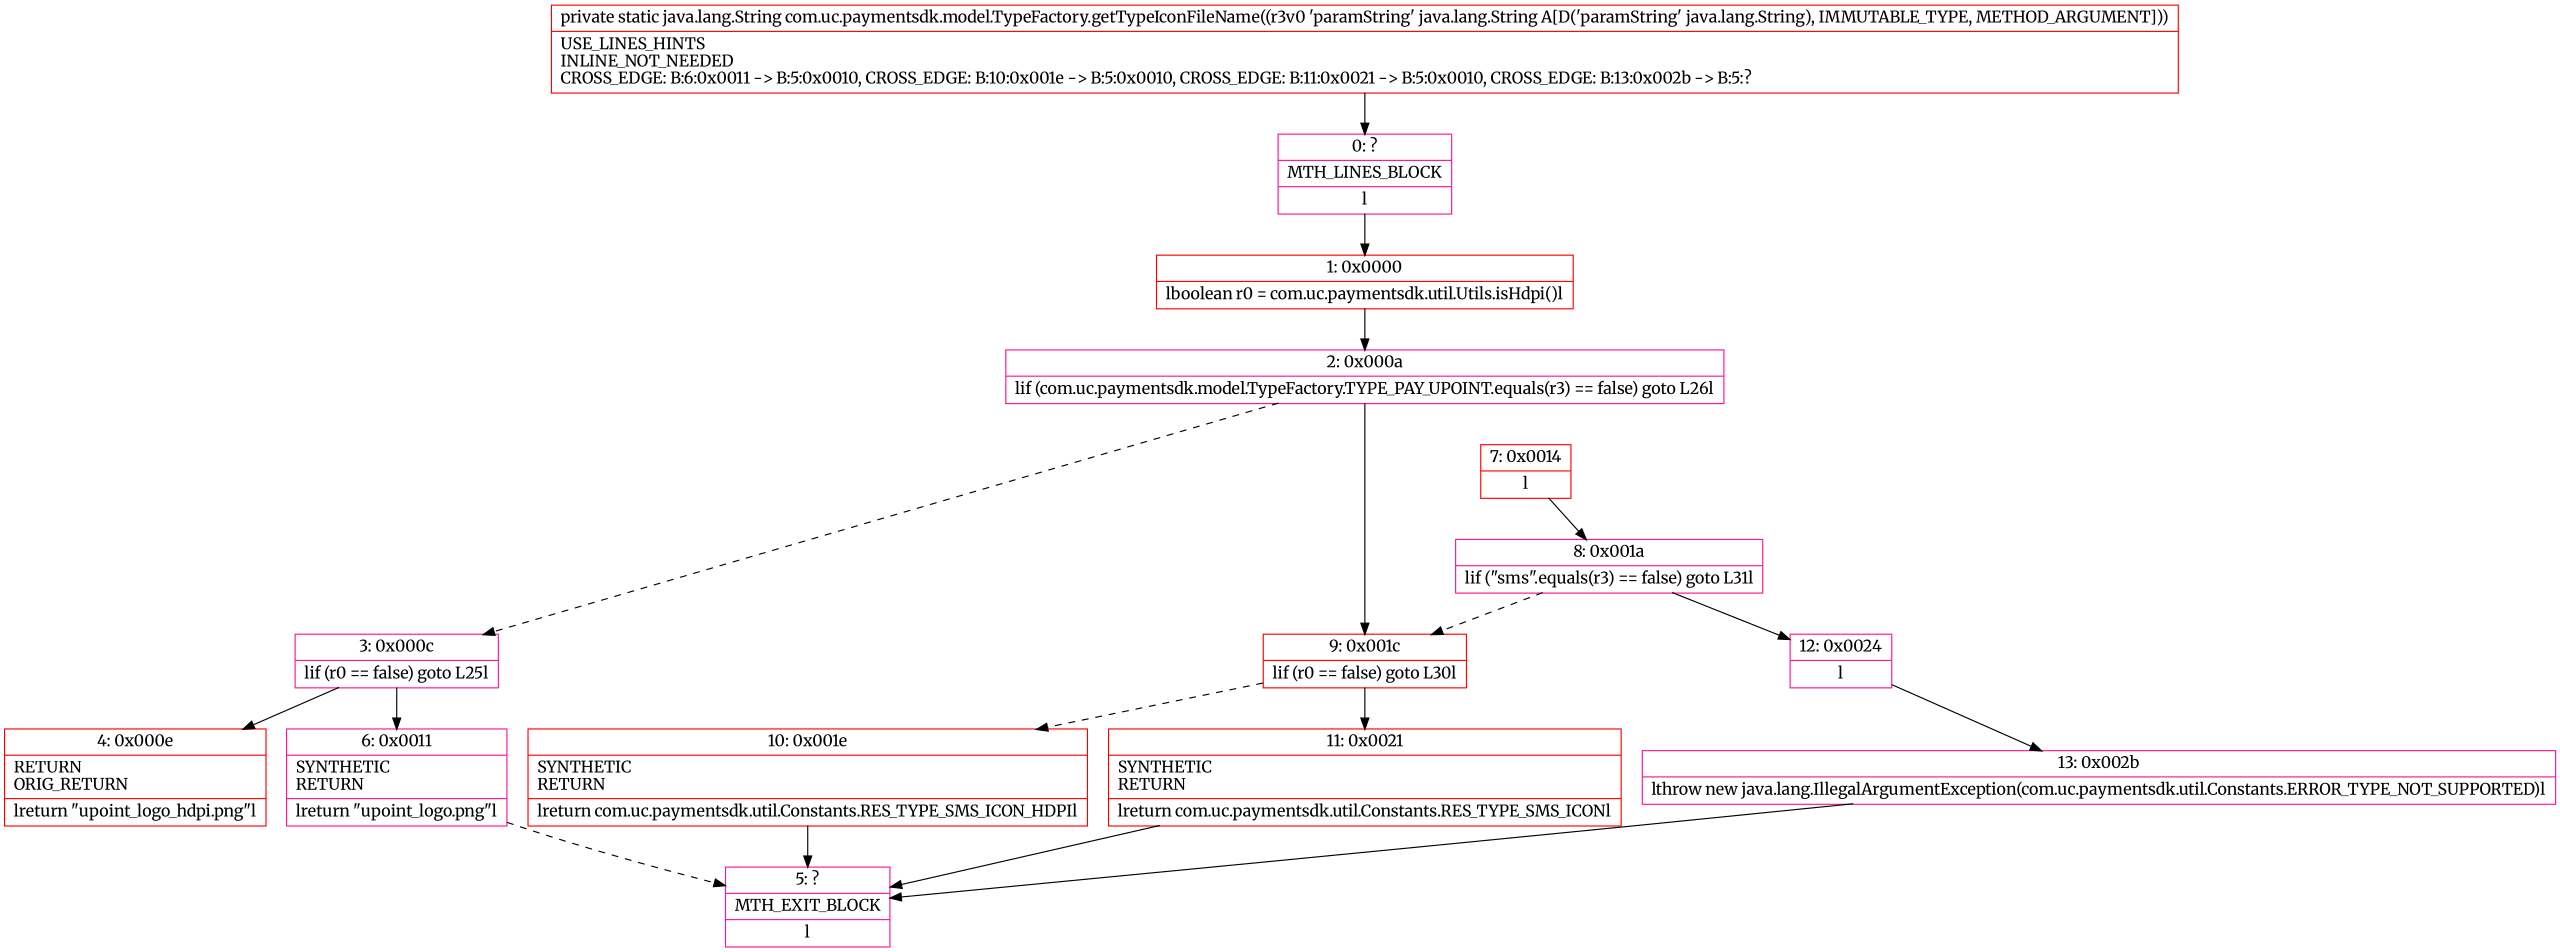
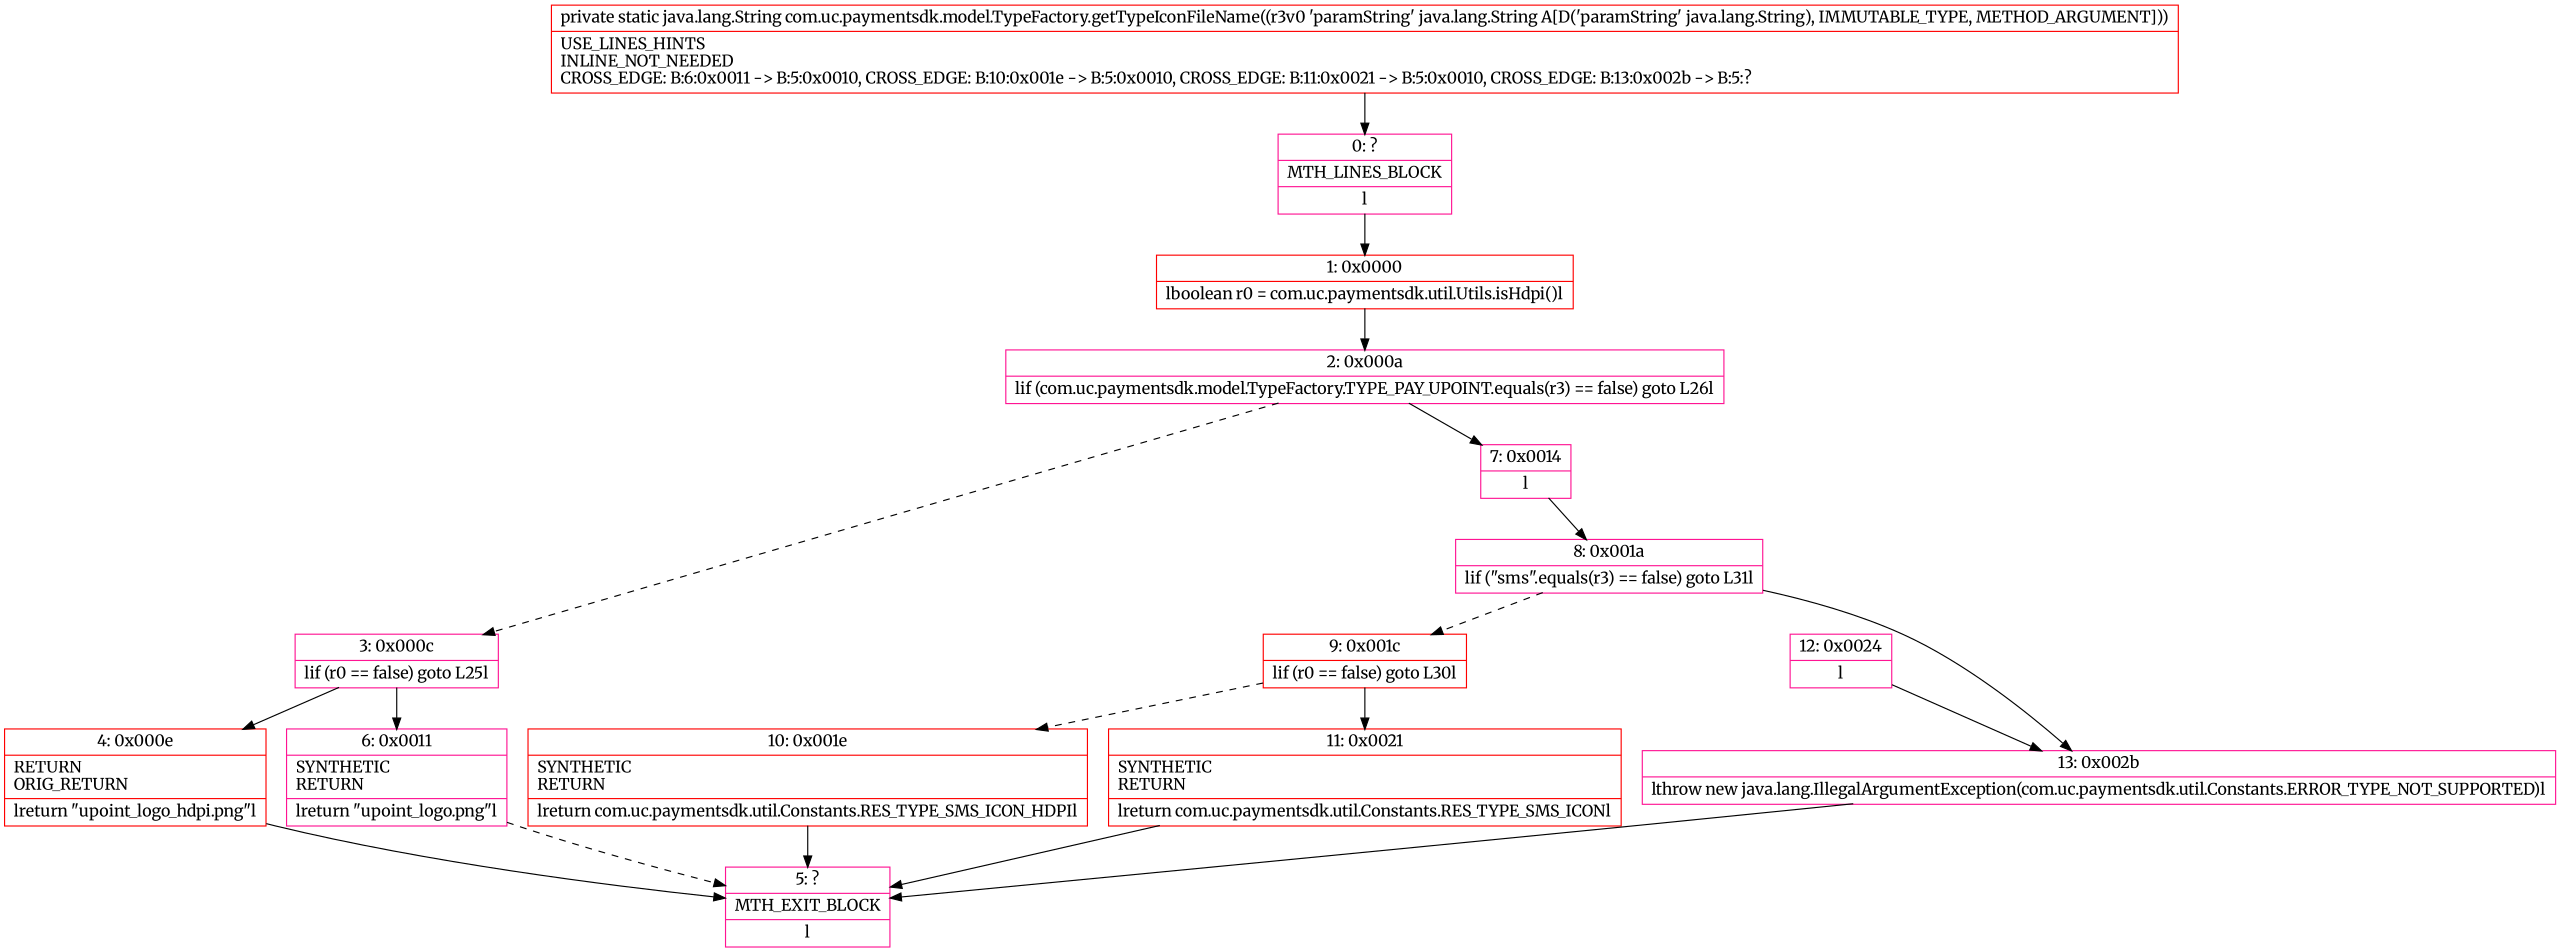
(1526, 472) -> (1526, 472)
(1365, 513) -> (1440, 421)
(1726, 614) -> (1924, 645)
none -> (489, 867)
